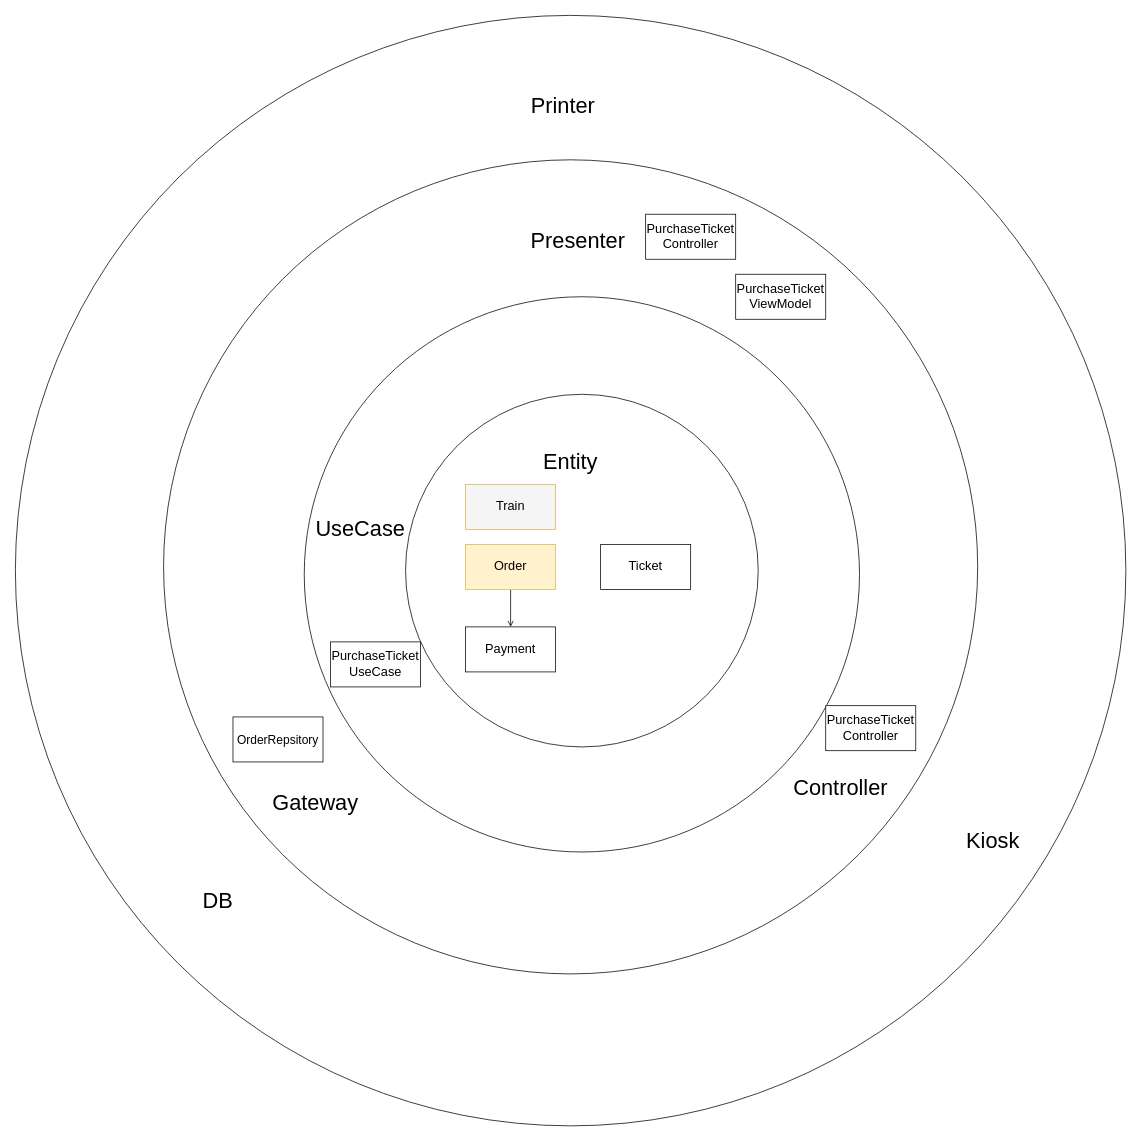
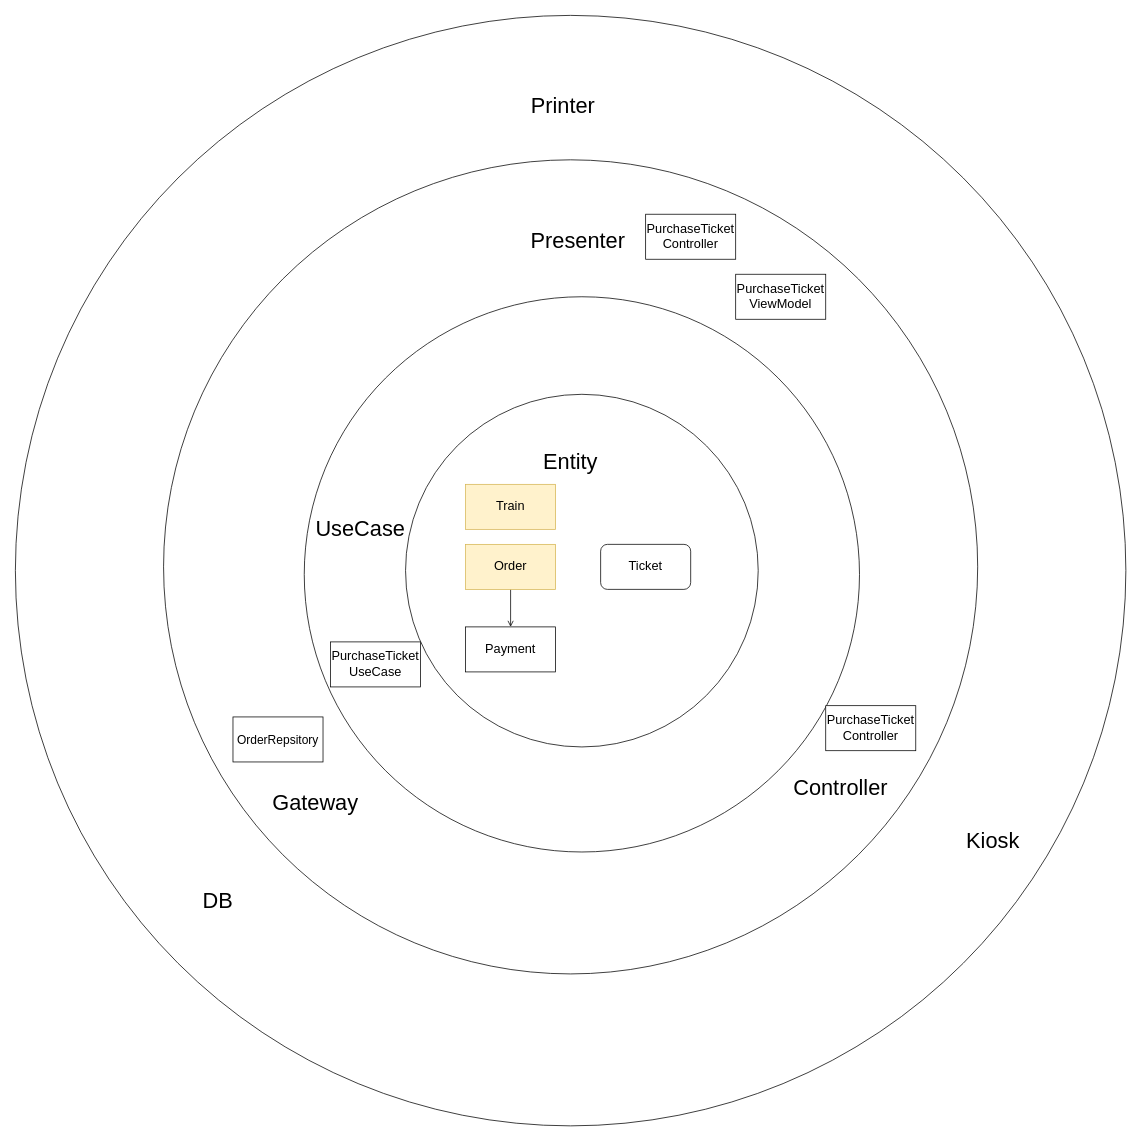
(510, 507) -> (510, 507)
(645, 567) -> (645, 567)
